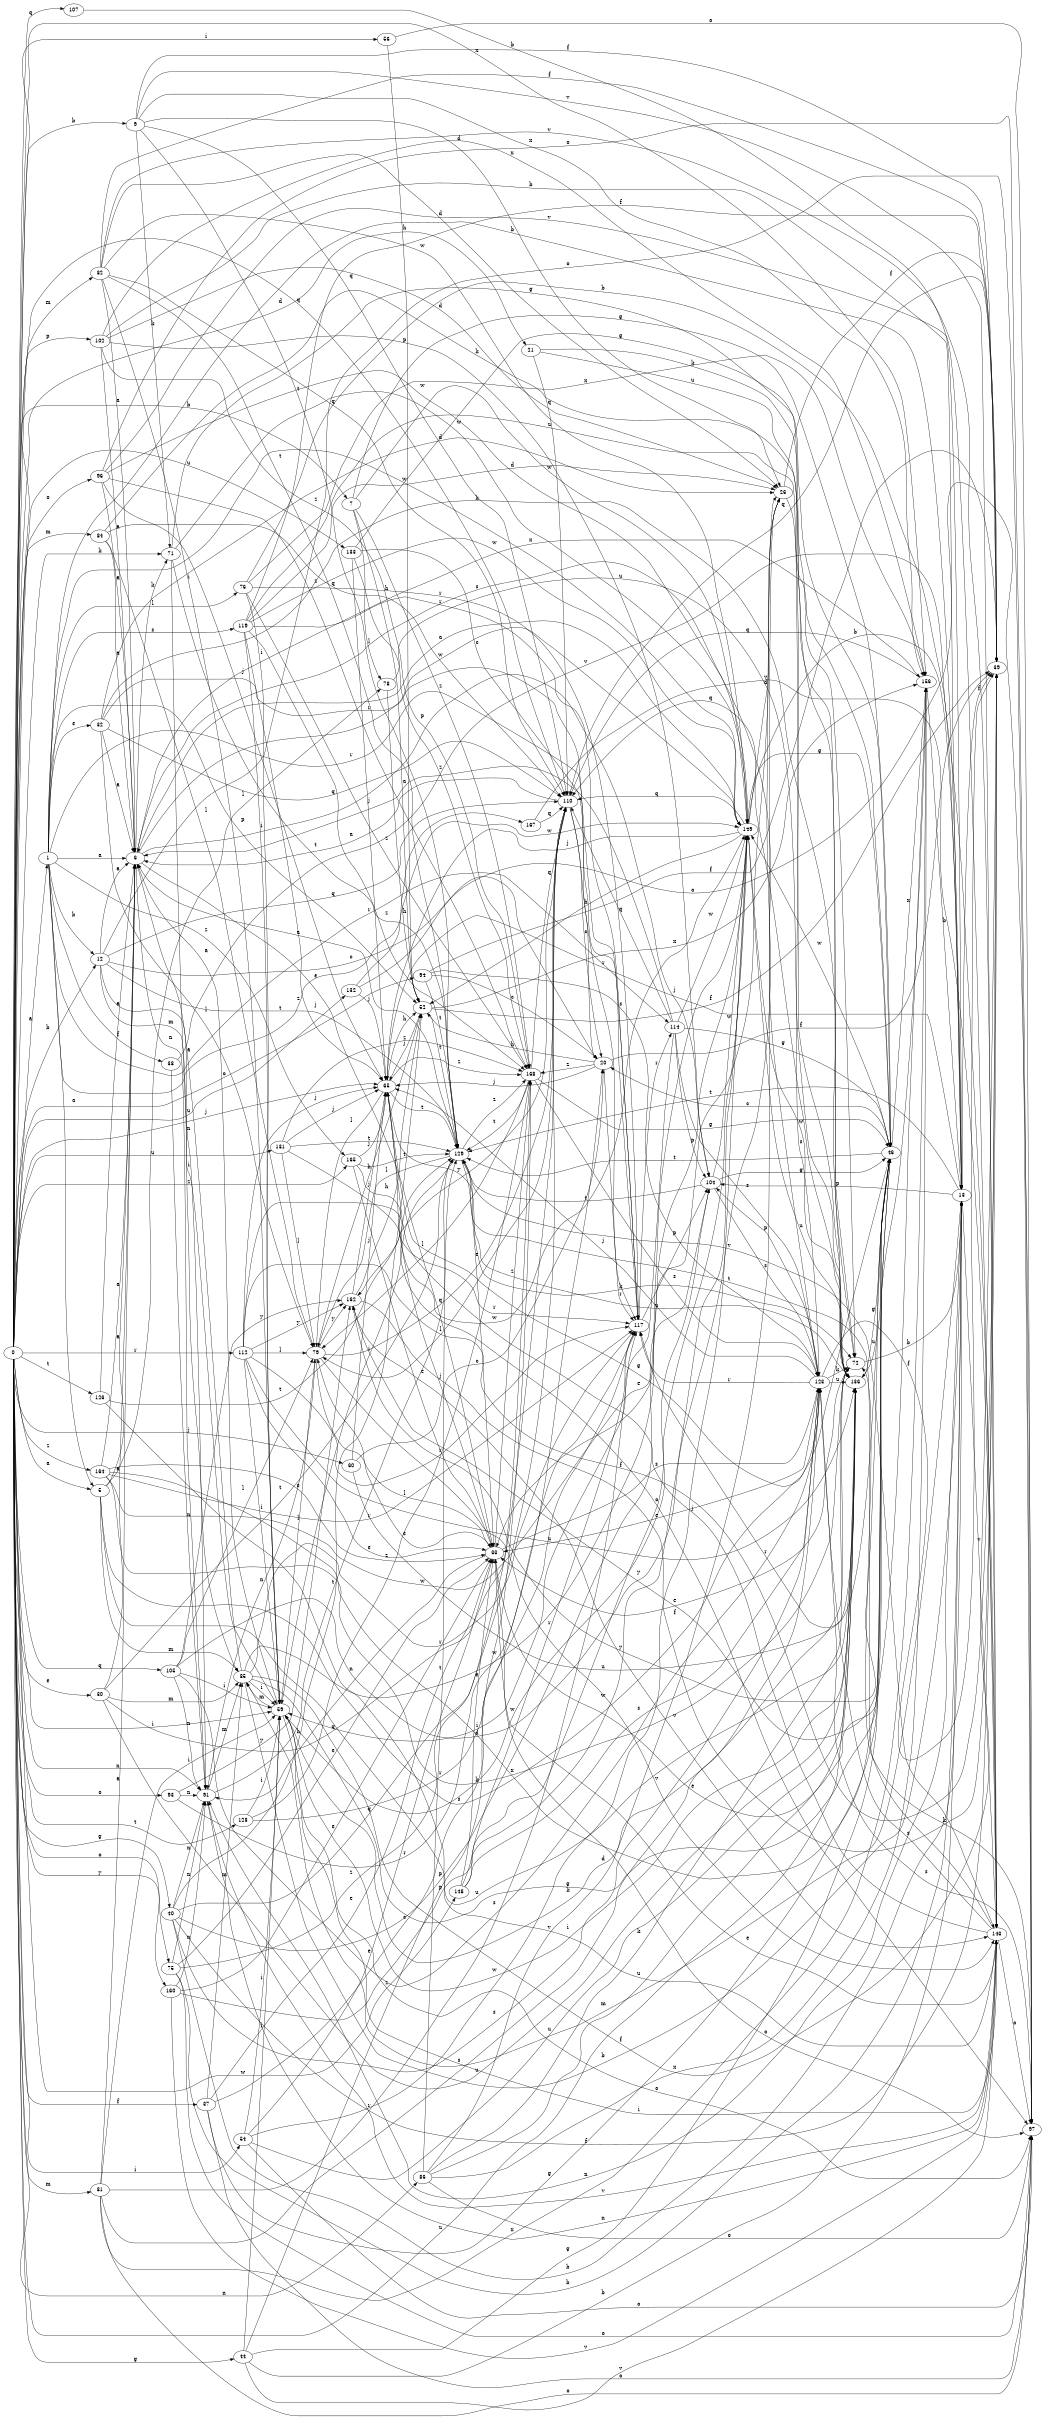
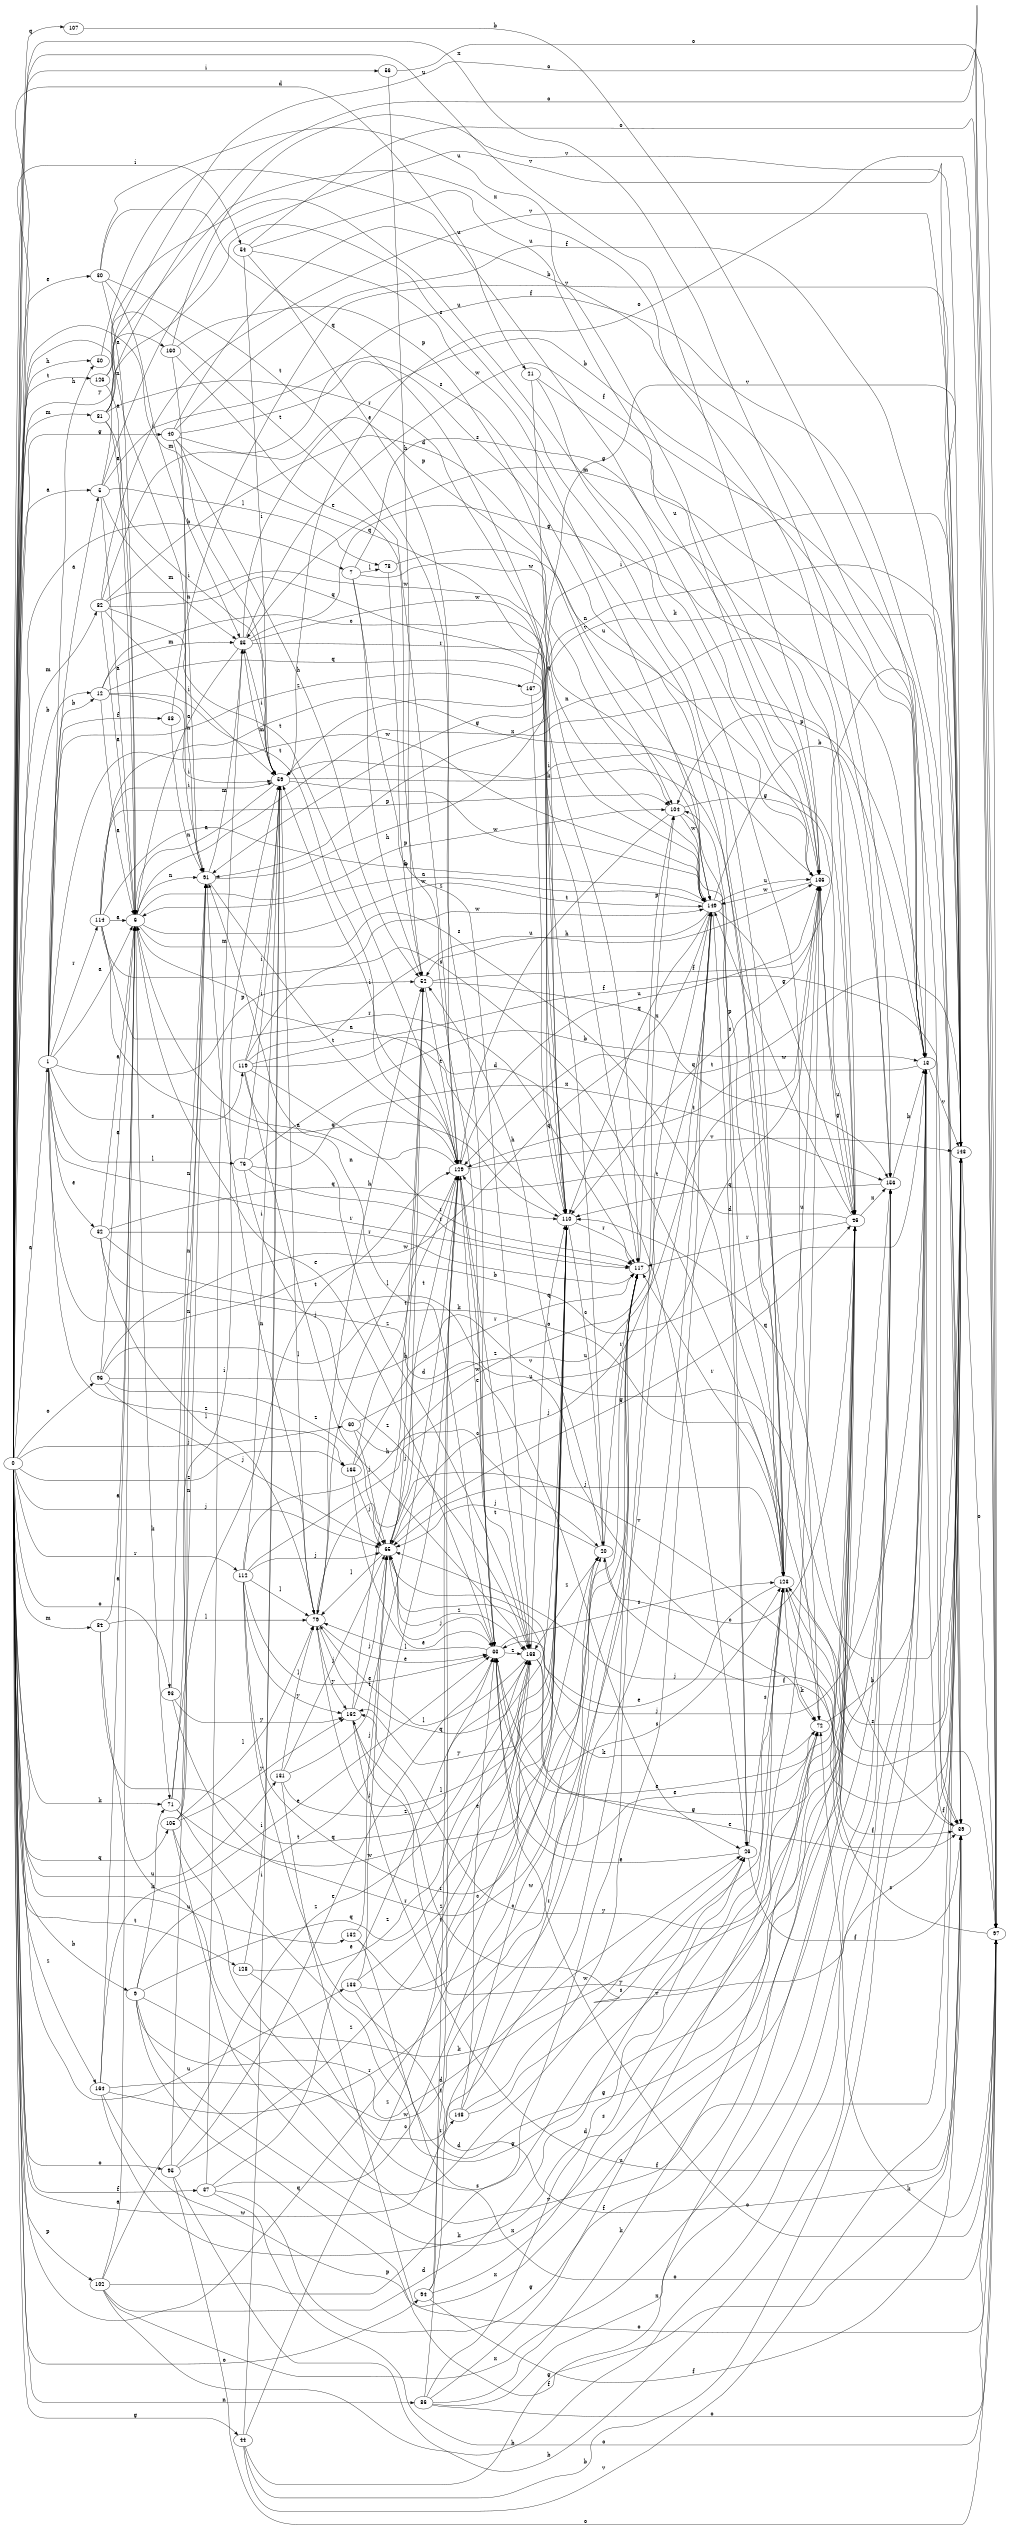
none -> (100, 361)
(1011, 385) -> (977, 29)
(501, 491) -> (519, 1795)
(645, 1176) -> (384, 1015)
(171, 1969) -> (171, 2171)
